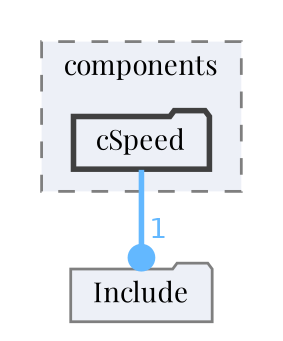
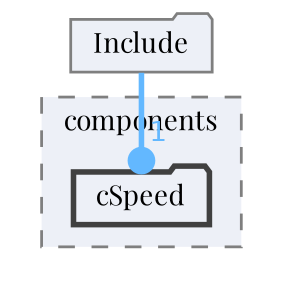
(141, 208) -> (141, 115)
